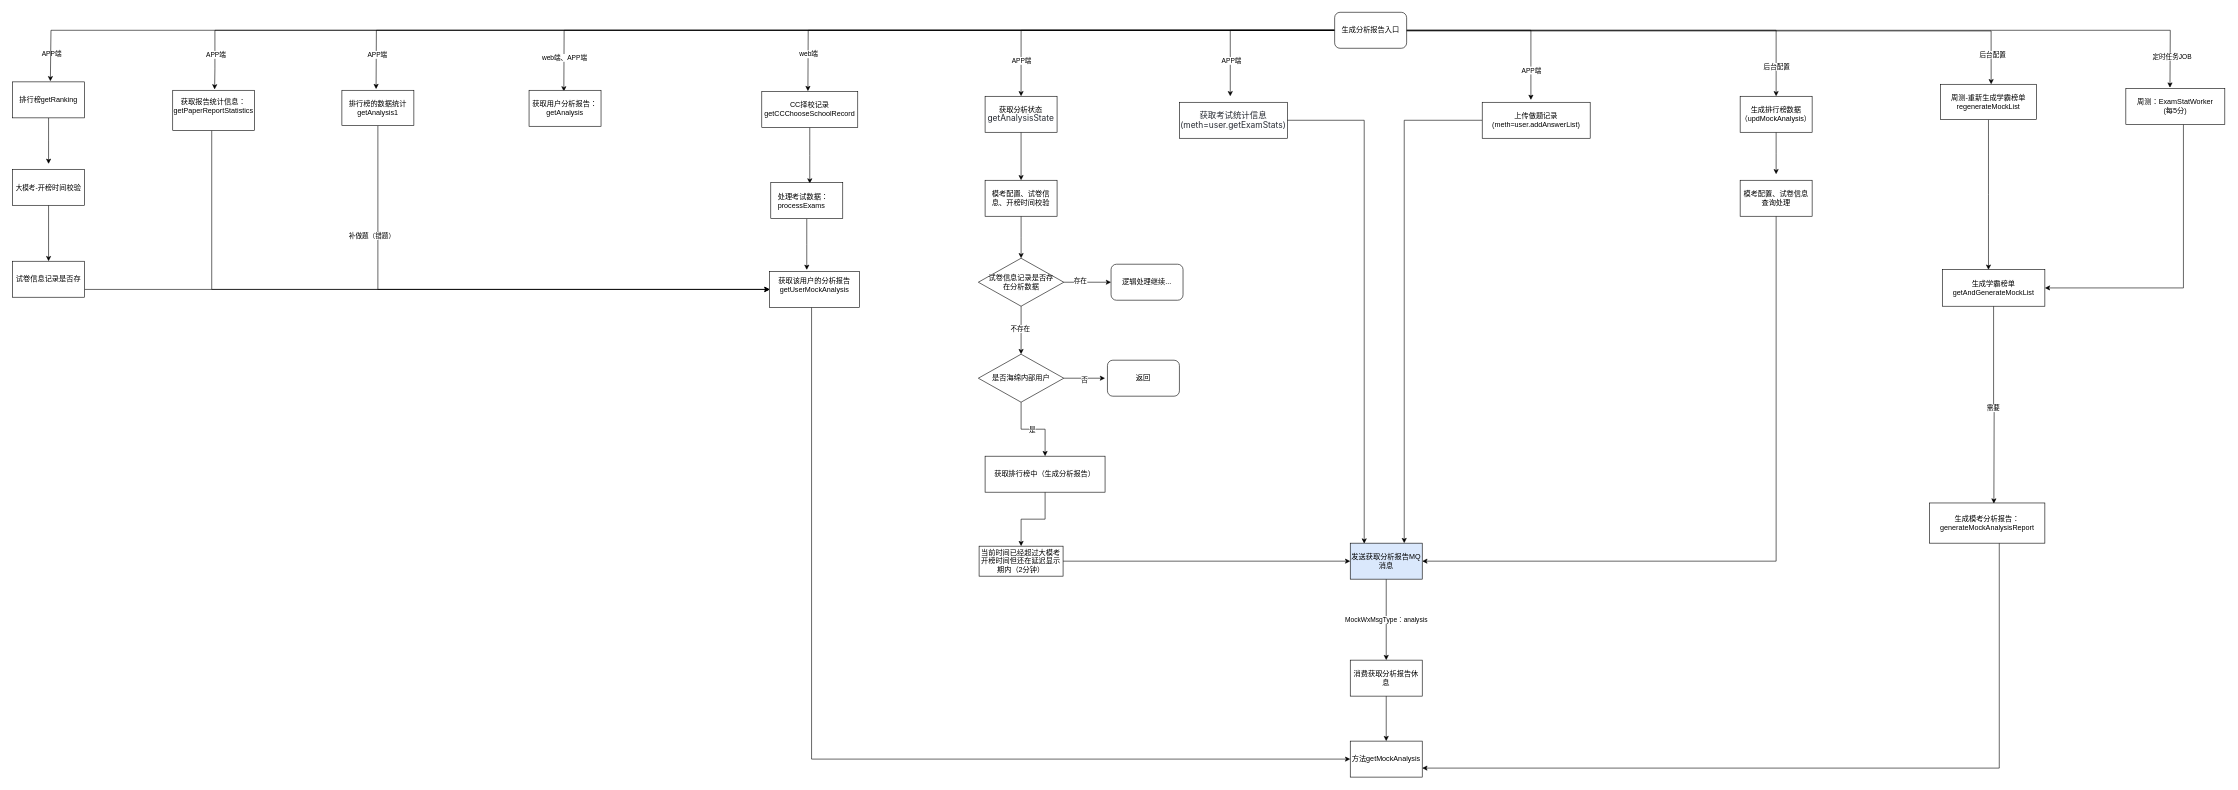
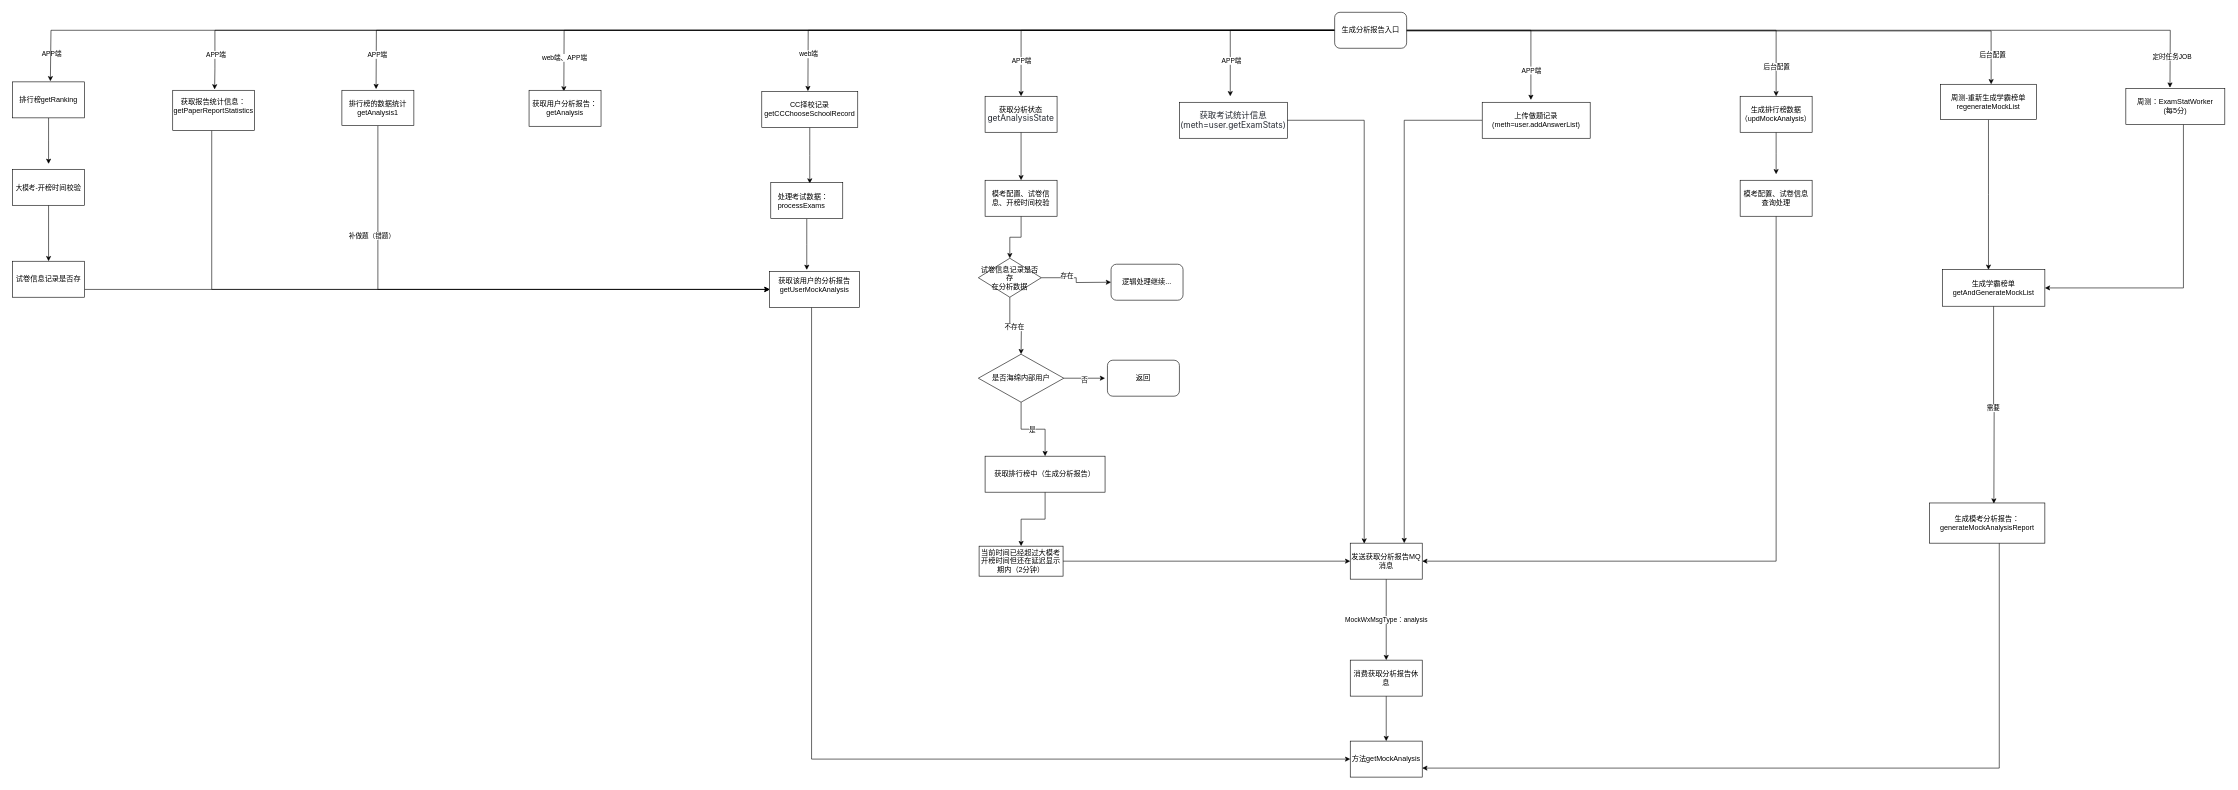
(1021, 282) -> (1010, 278)
(1386, 561) -> (1386, 561)
